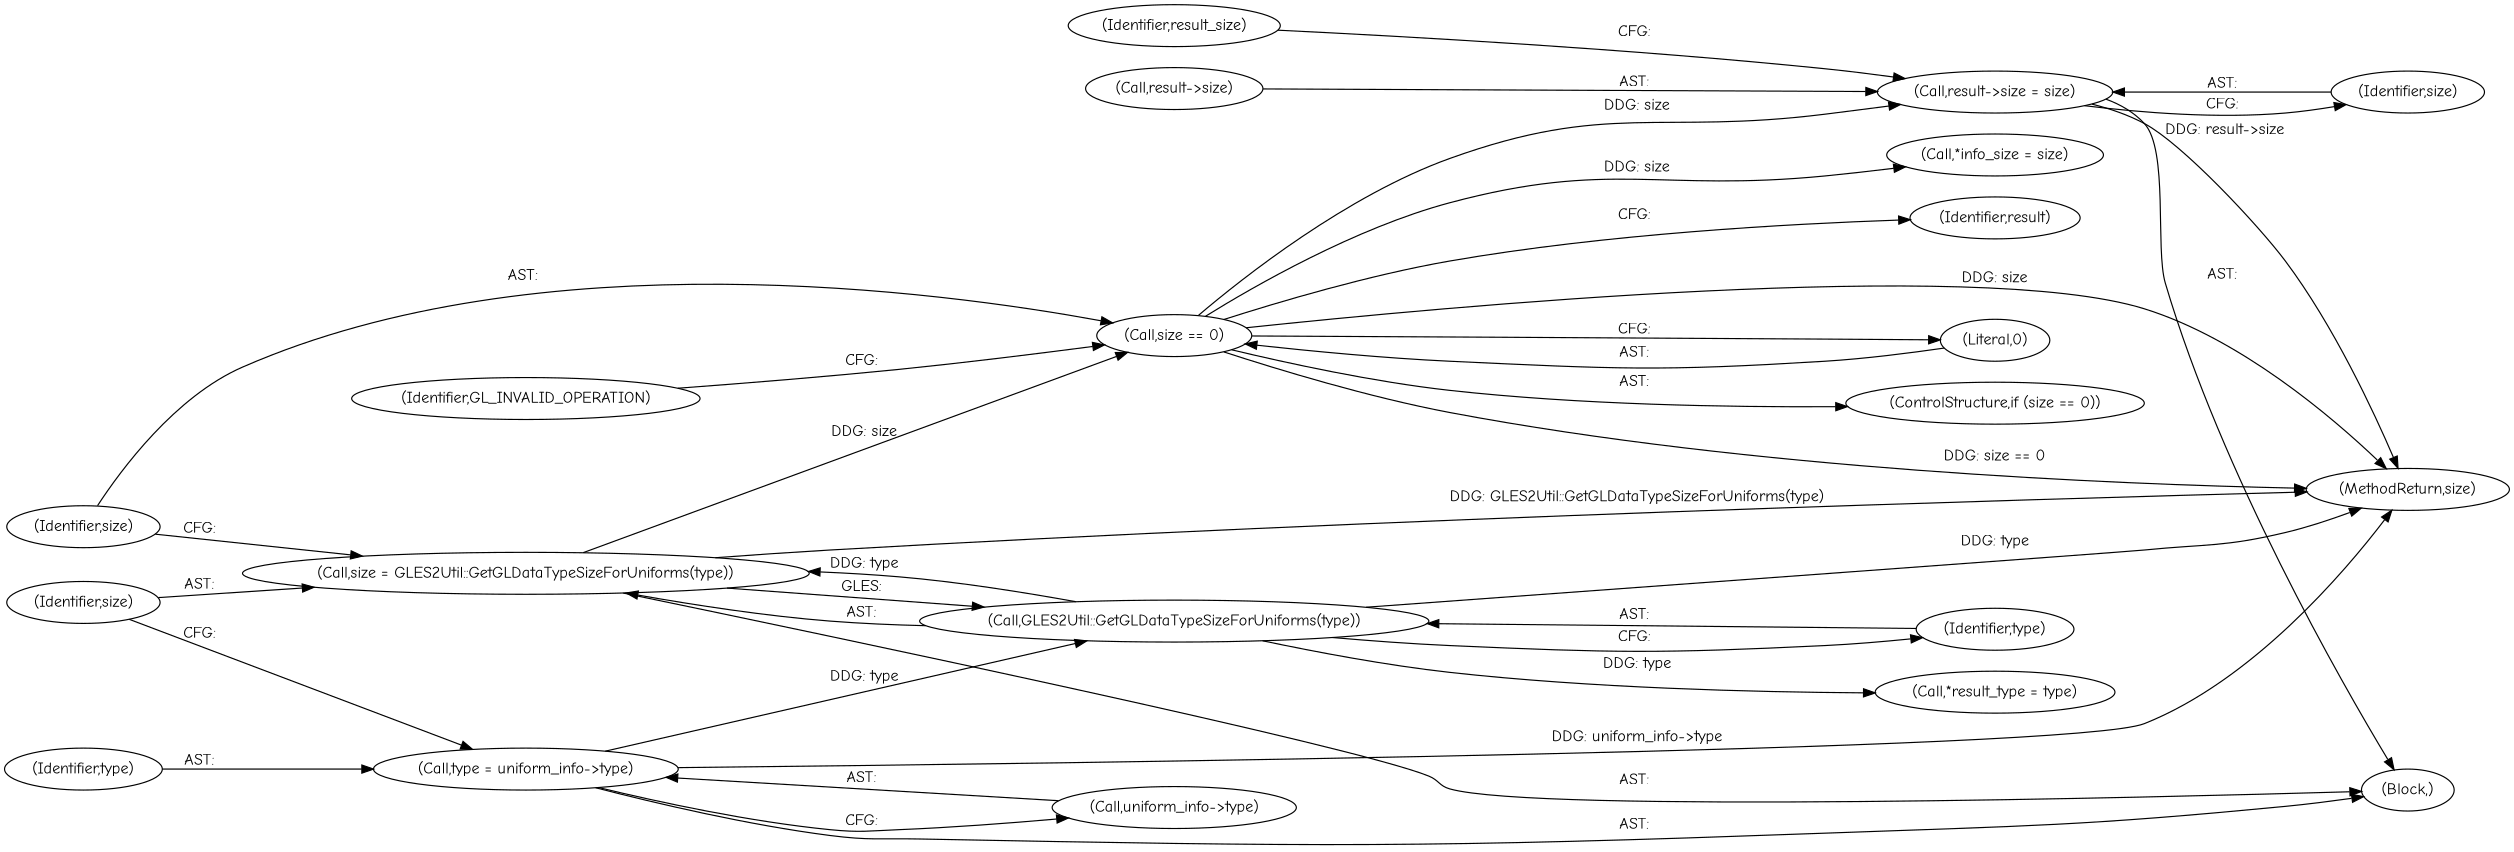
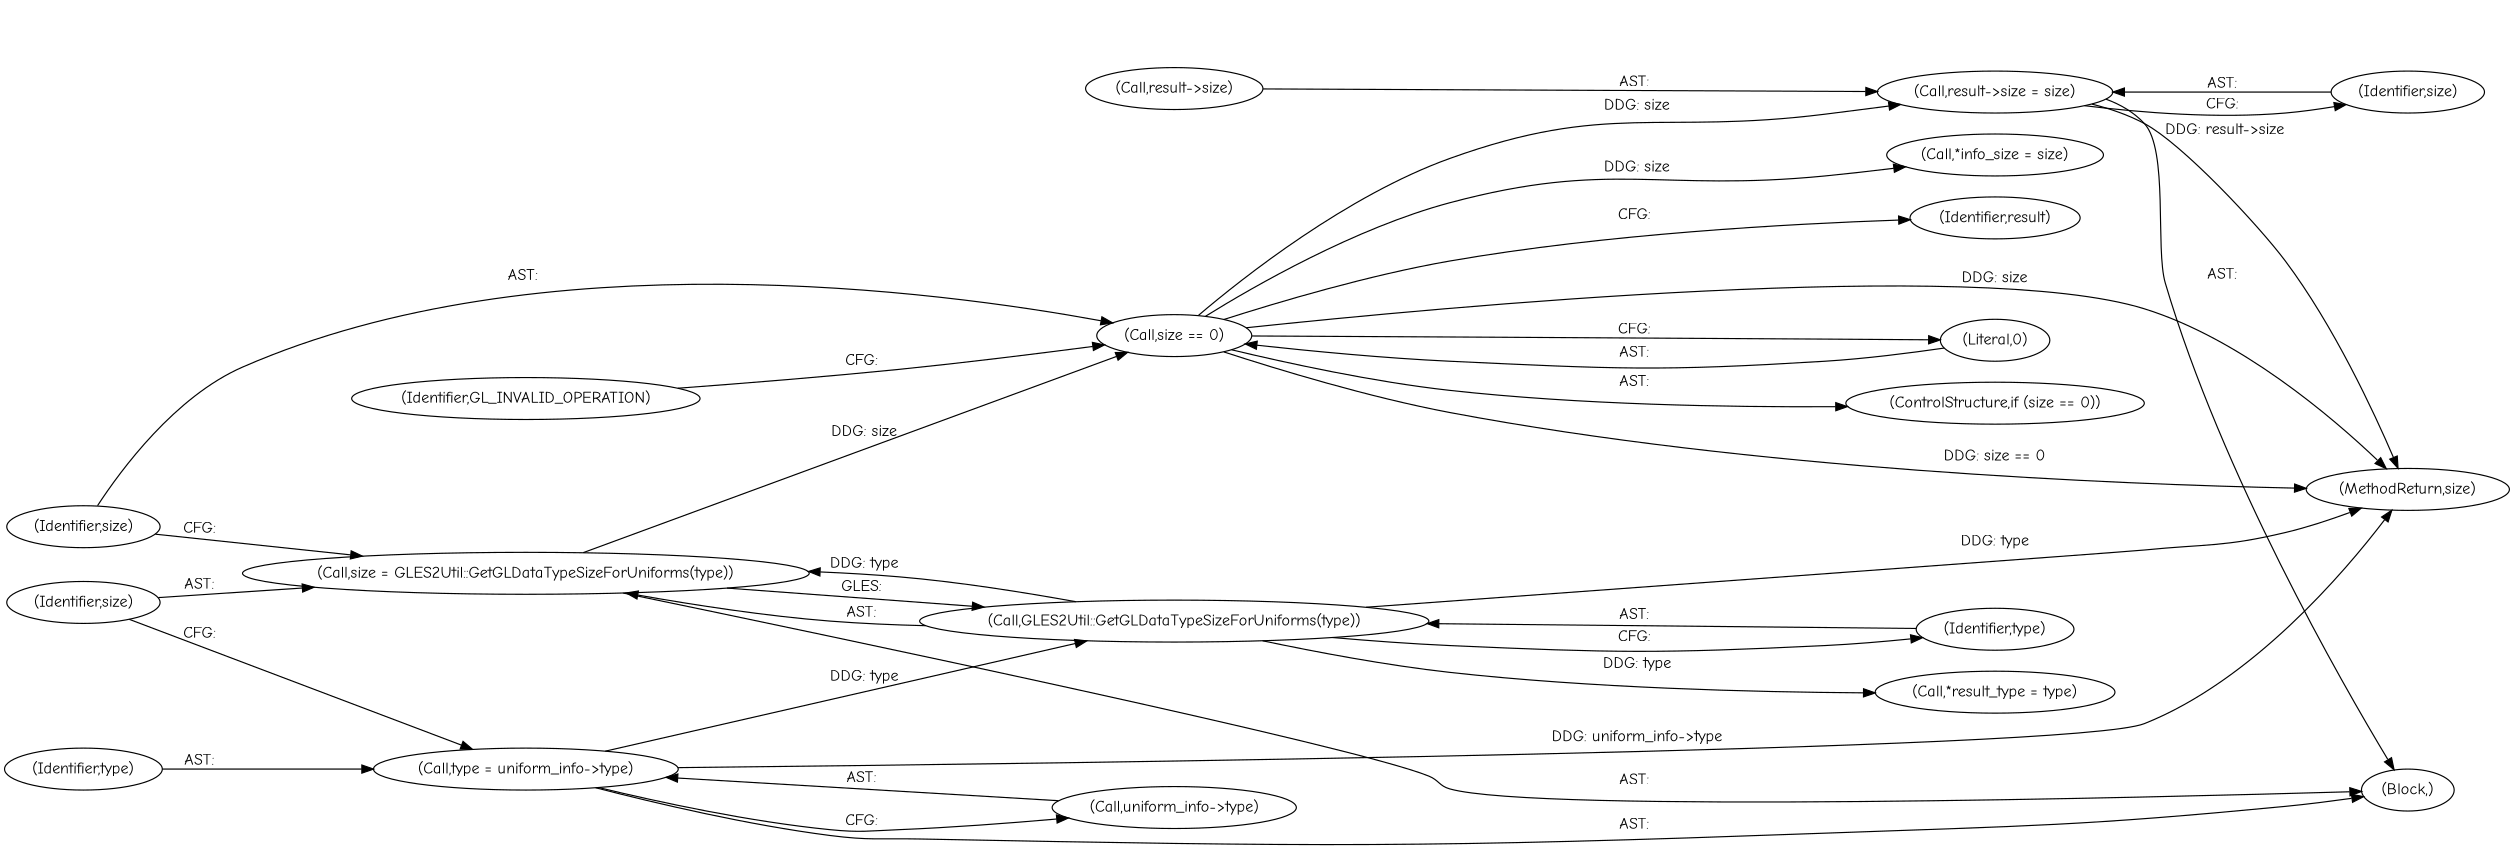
(1174, 26) -> none
(1505, 518) -> none
